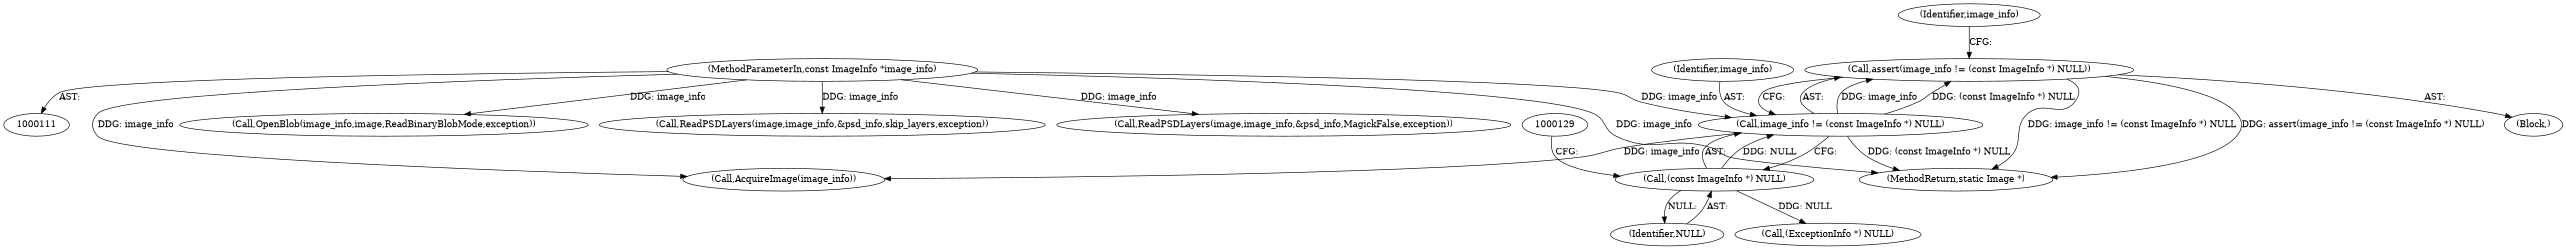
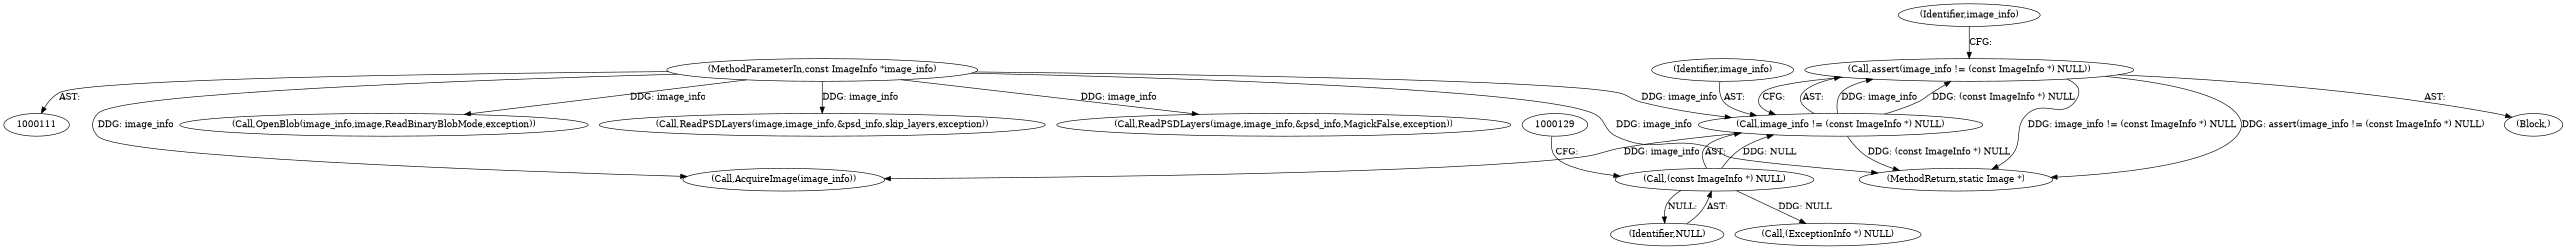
(1801, 156) -> none
